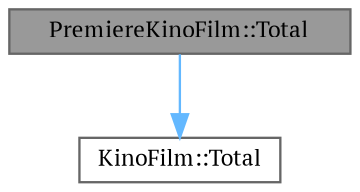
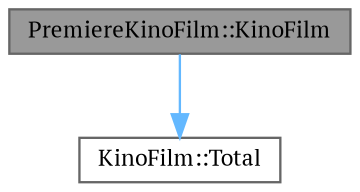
(180, 32) -> (180, 32)
